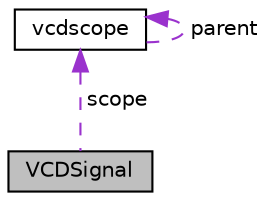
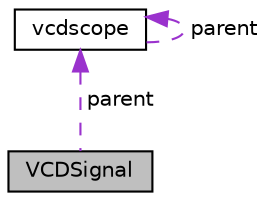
(114, 101) -> (117, 101)
